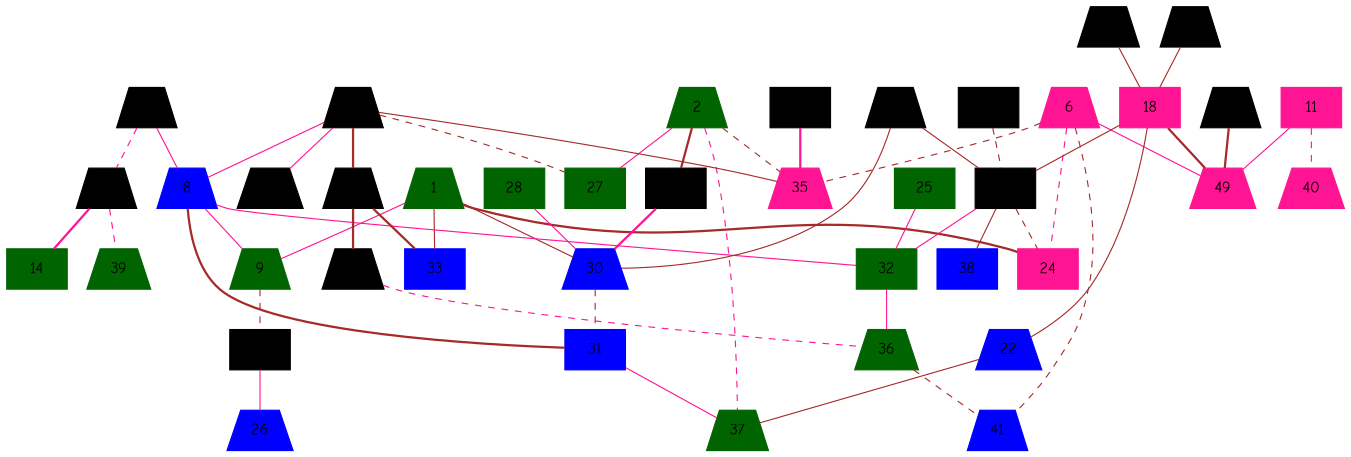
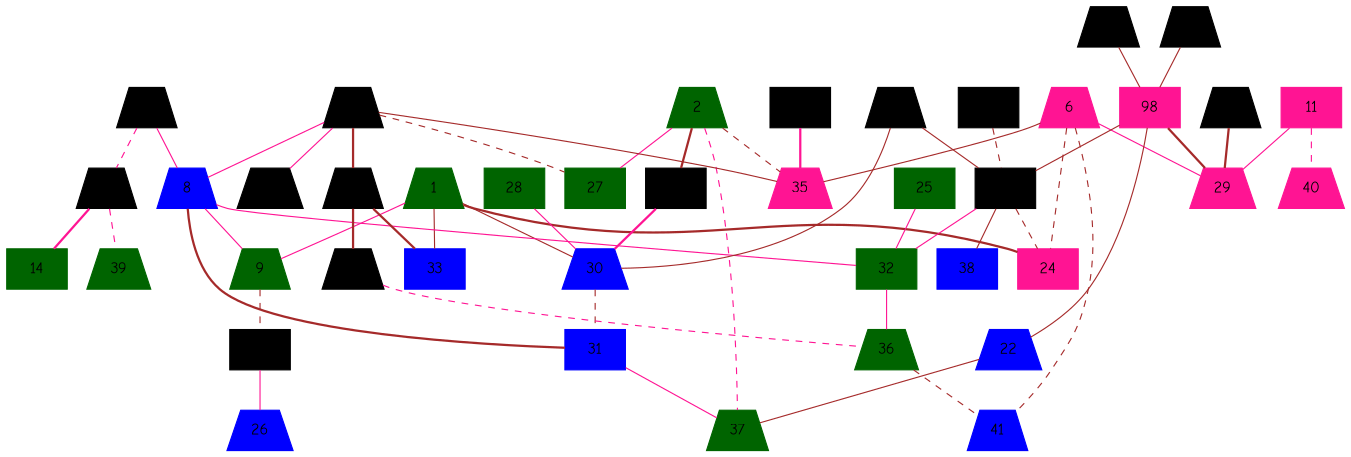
(1150, 108) -> (1150, 108)
(933, 155) -> (933, 155)
(1059, 188) -> (1059, 188)
(1223, 188) -> (1223, 188)
